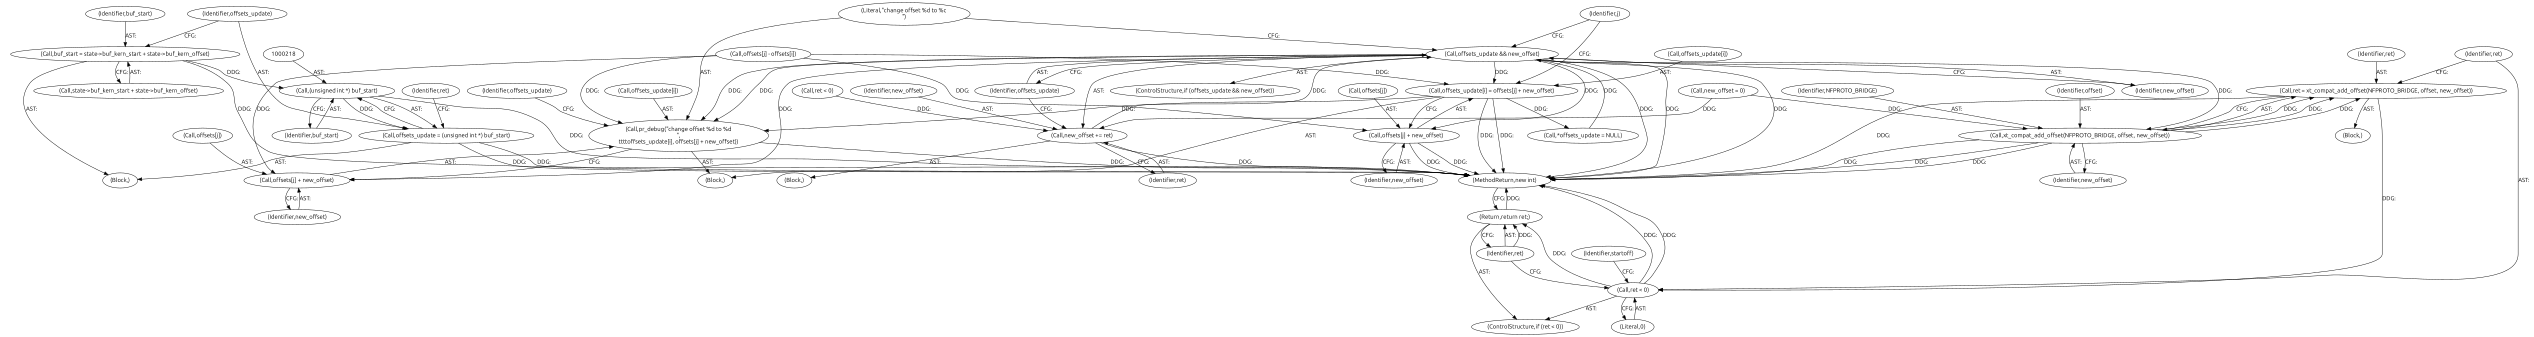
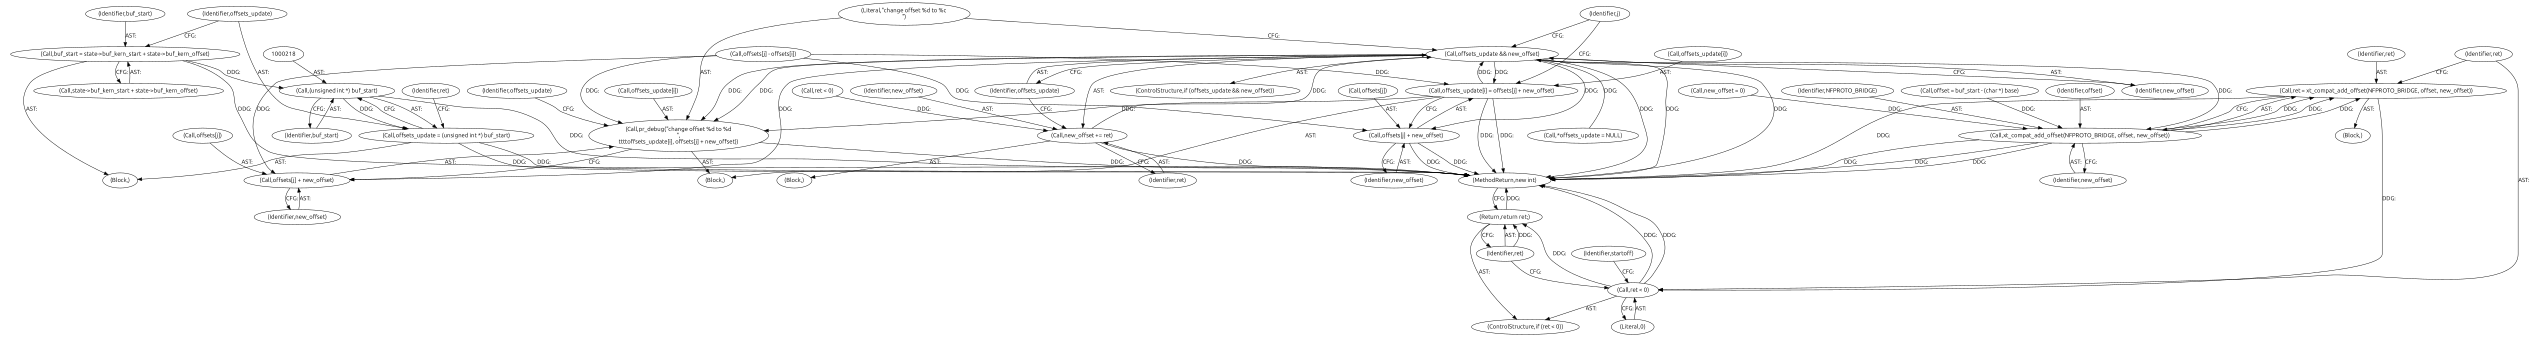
none -> (1970, 91)
(1536, 112) -> (1478, 75)
(1410, 118) -> none
